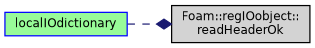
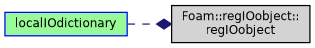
(241, 24) -> (241, 24)
